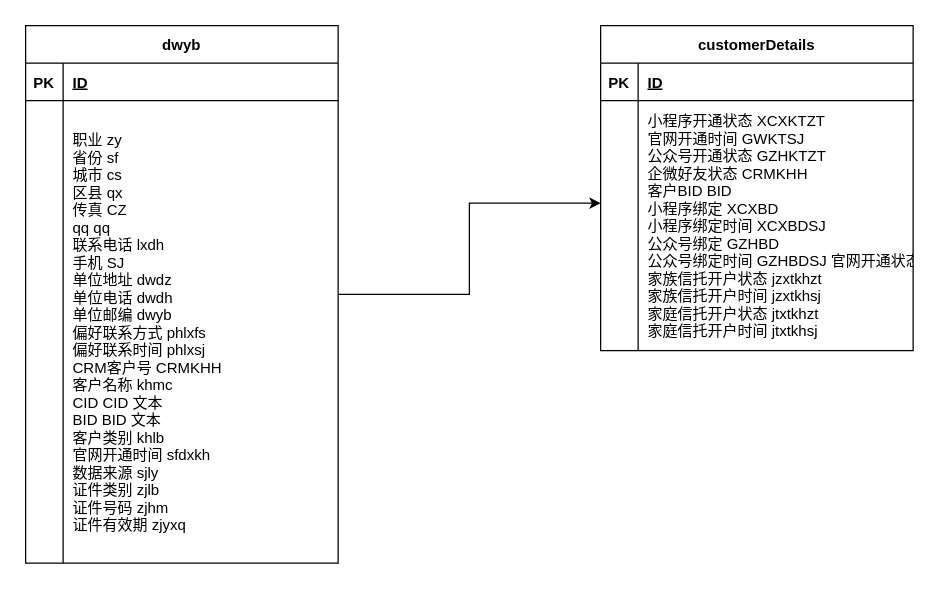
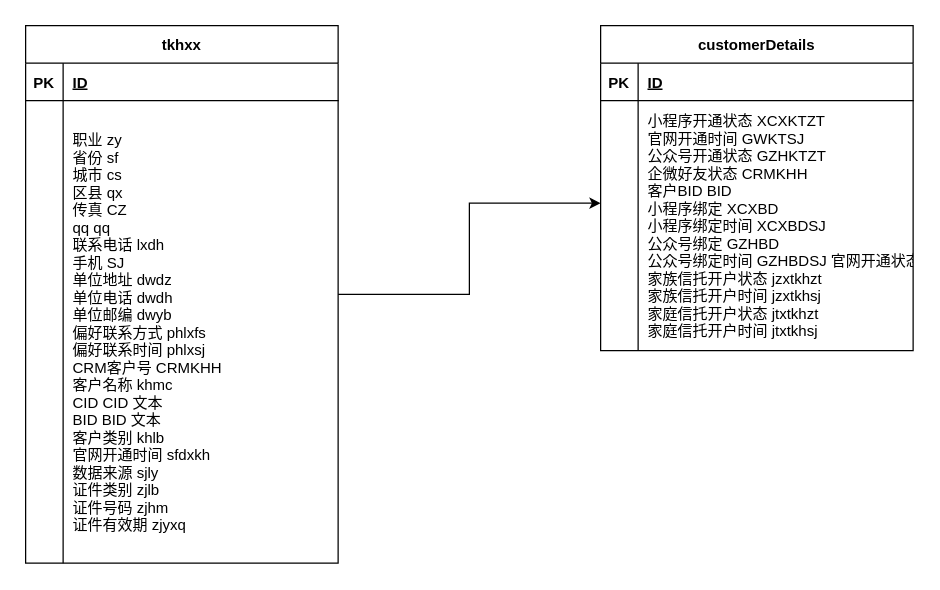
(181, 45) -> (181, 45)
